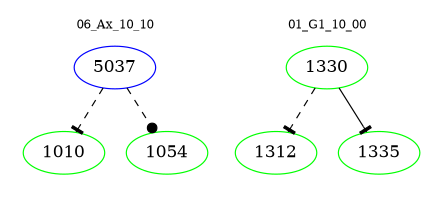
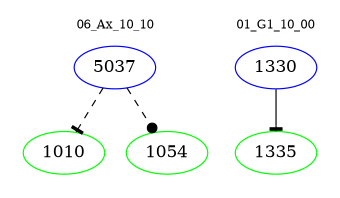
(327, 68) -> (276, 68)
(276, 153) -> none
